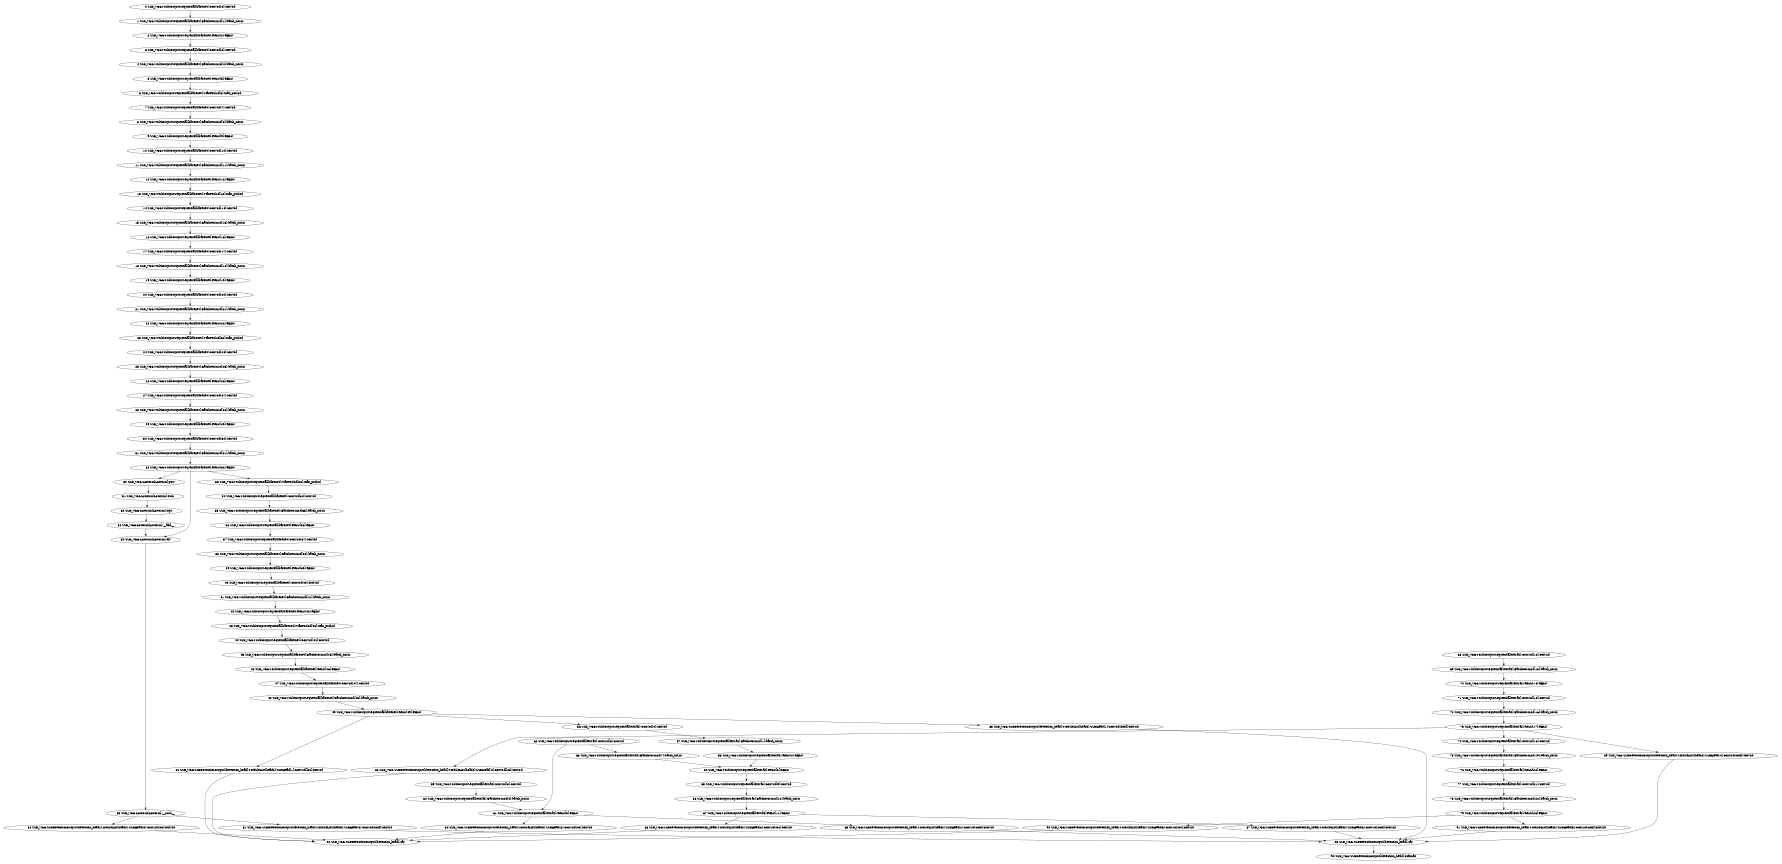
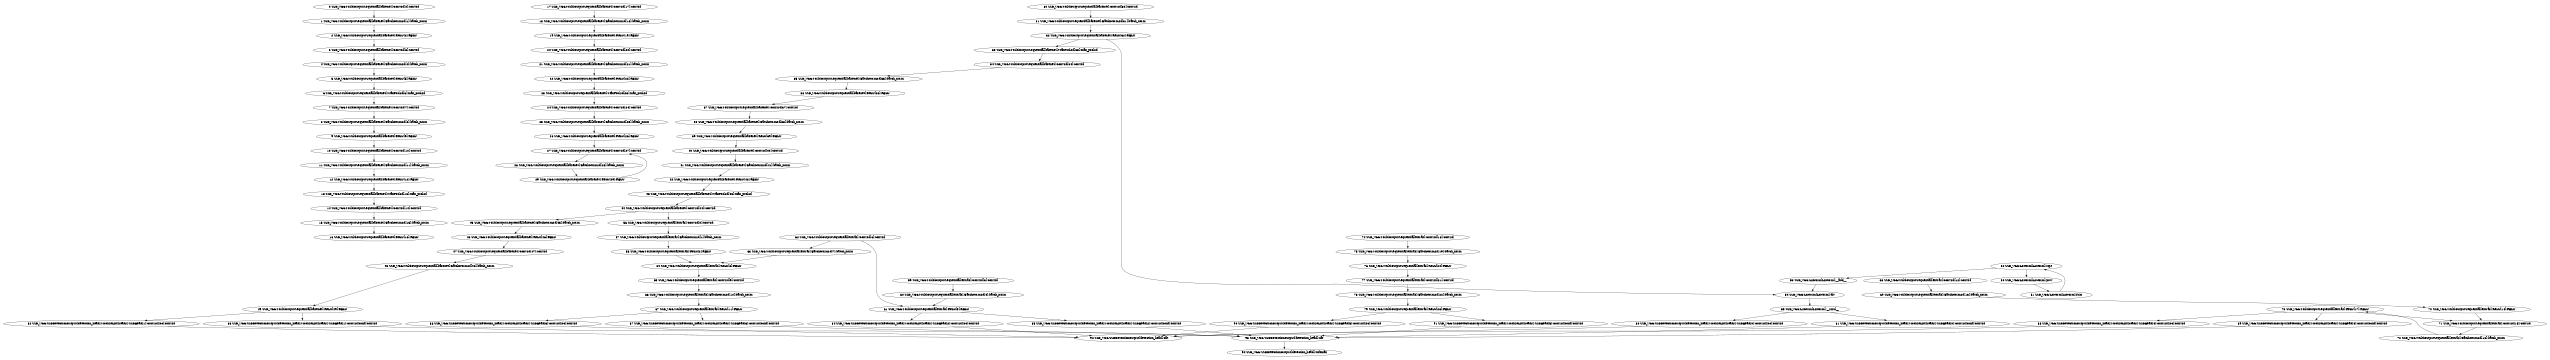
(190, 244) -> none
(190, 431) -> (644, 169)
(170, 475) -> (2026, 272)
(498, 720) -> (668, 215)
(1504, 733) -> (2408, 317)
